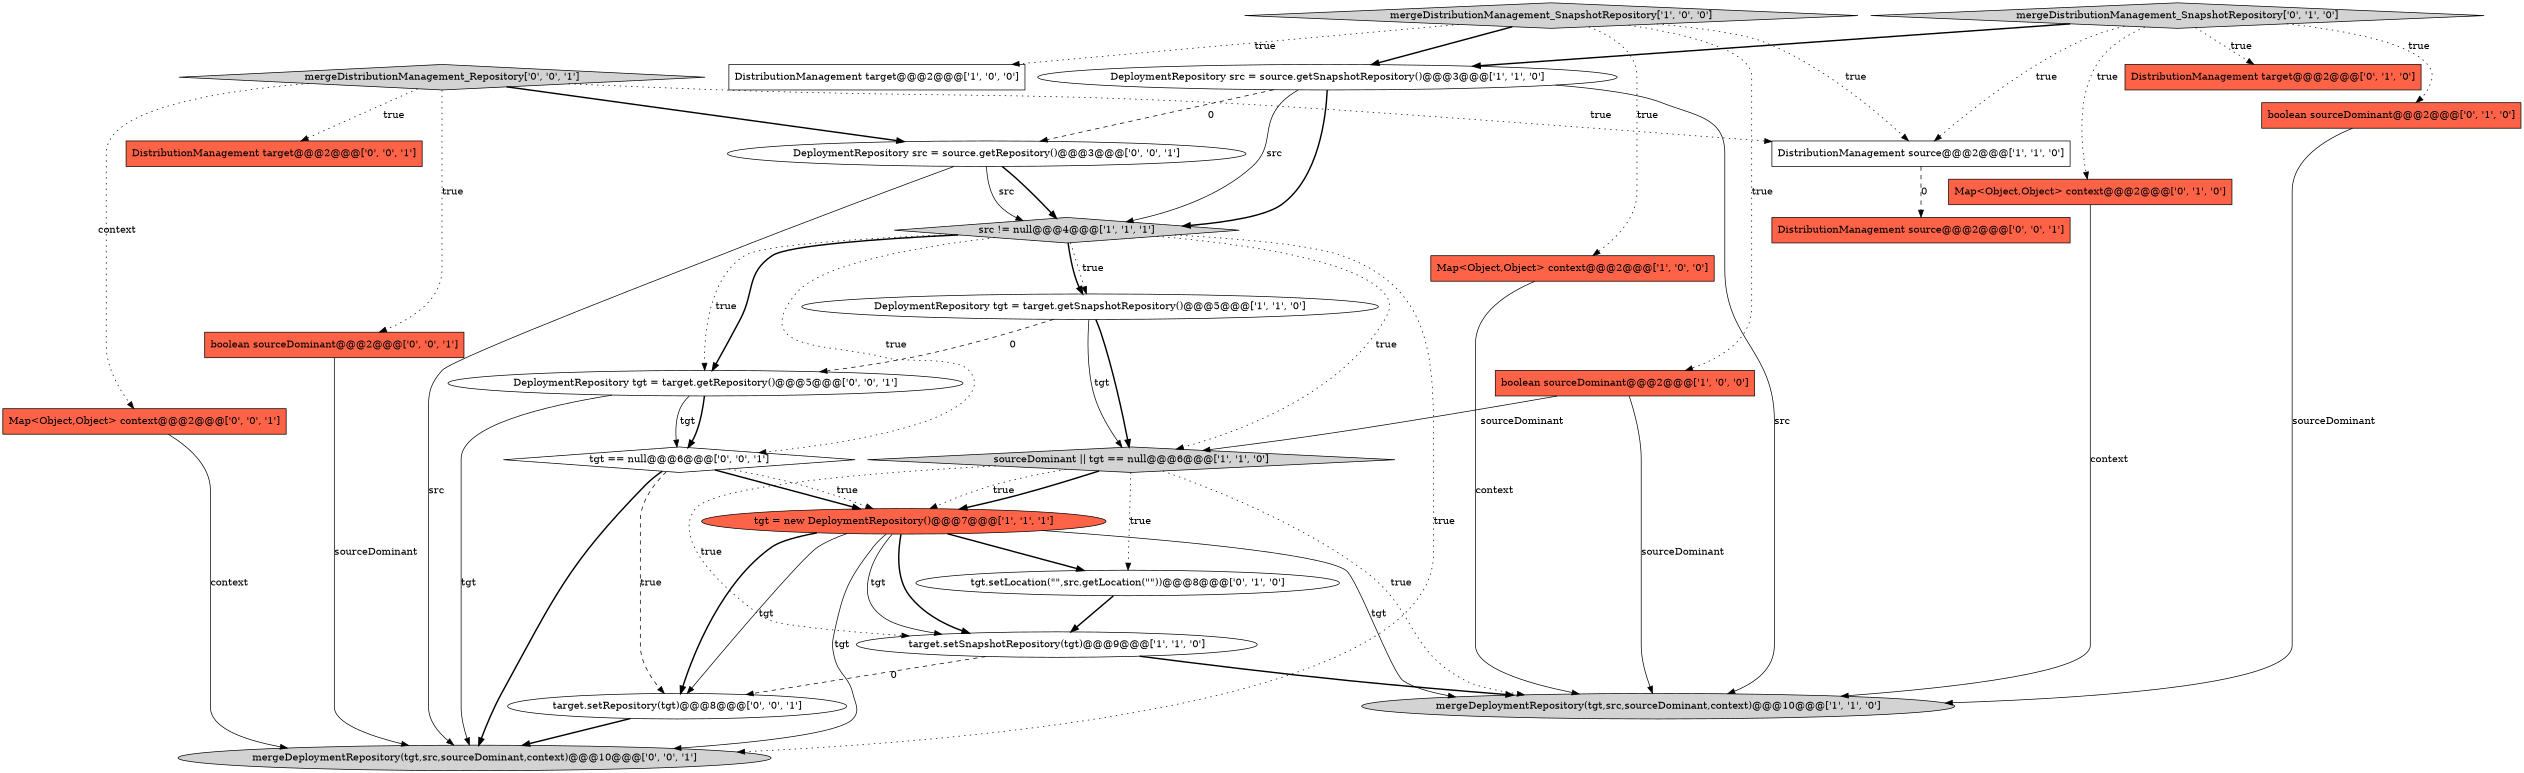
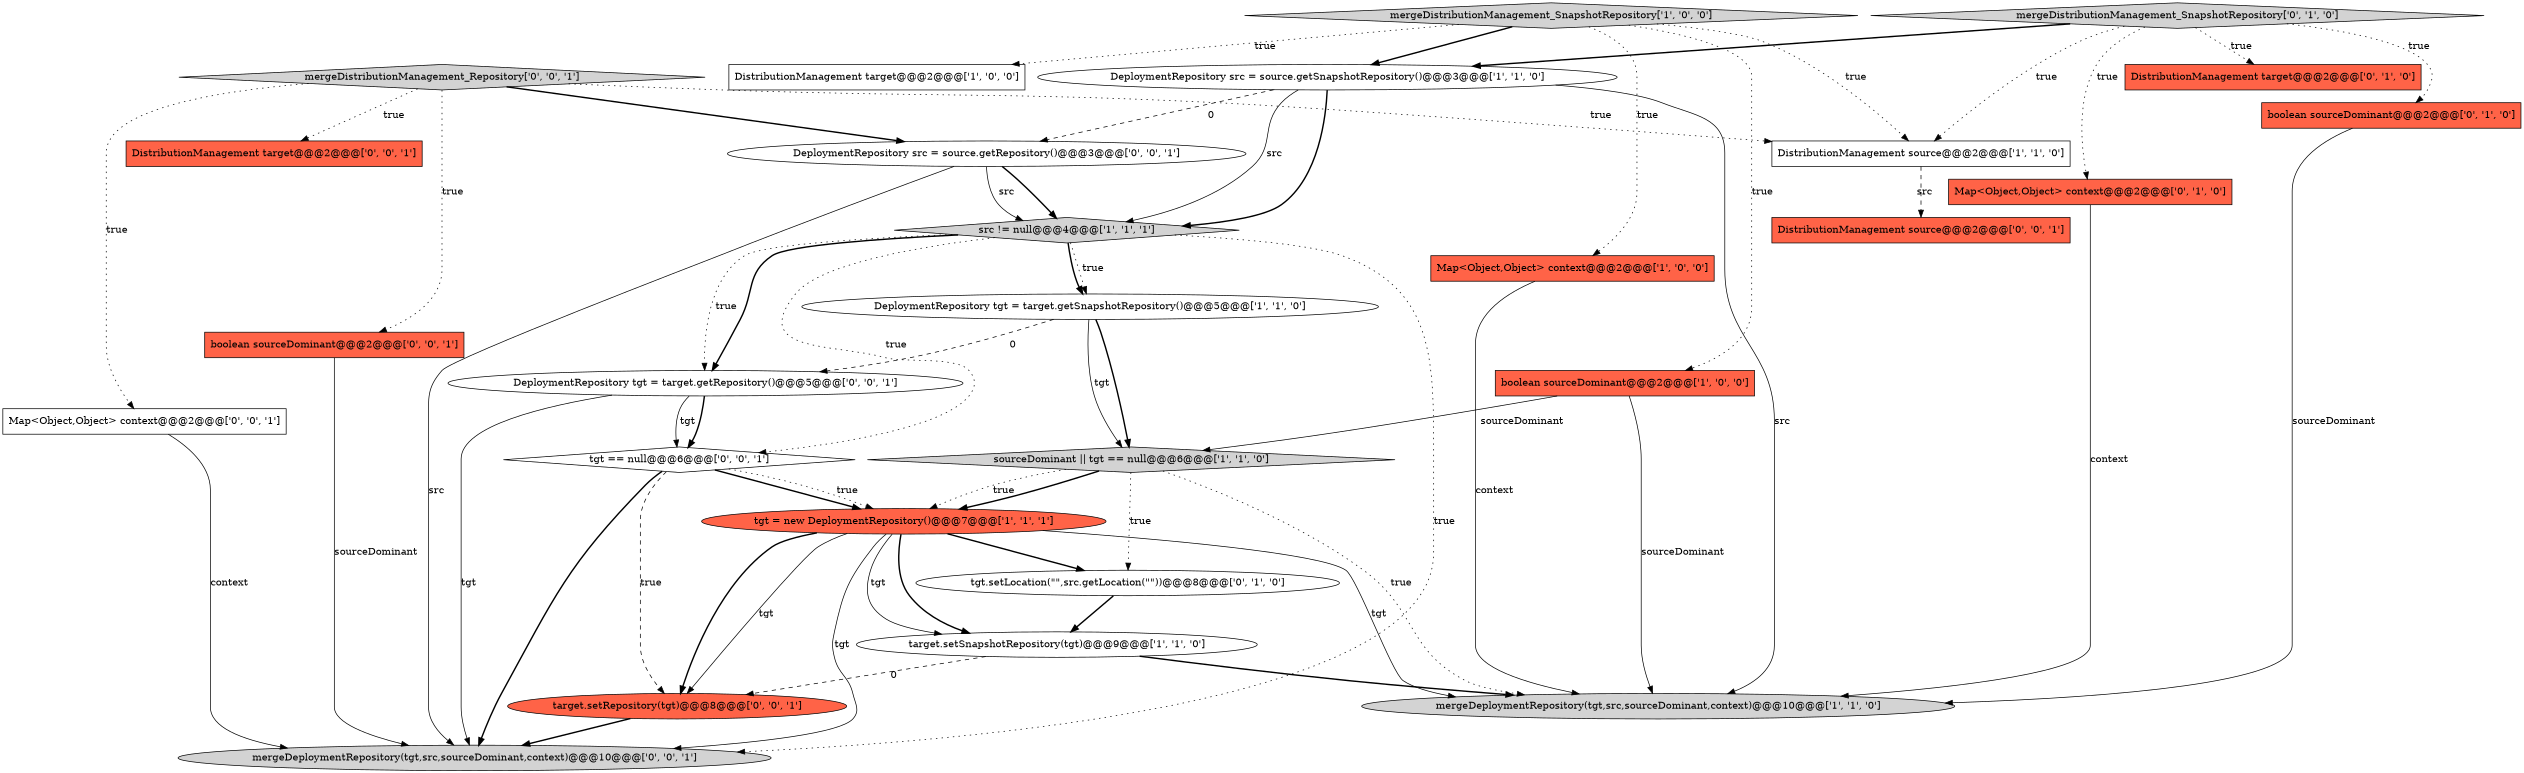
(1925, 192) -> (1925, 192)
(117, 230) -> (117, 230)
(1389, 309) -> none
(144, 421) -> (144, 421)
(706, 502) -> none
(677, 706) -> (677, 706)
